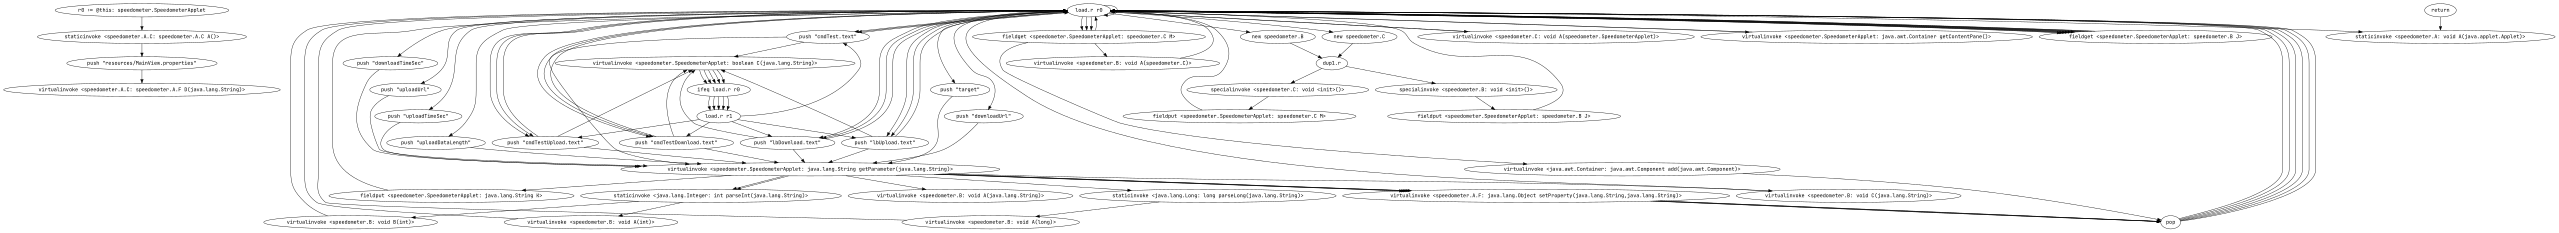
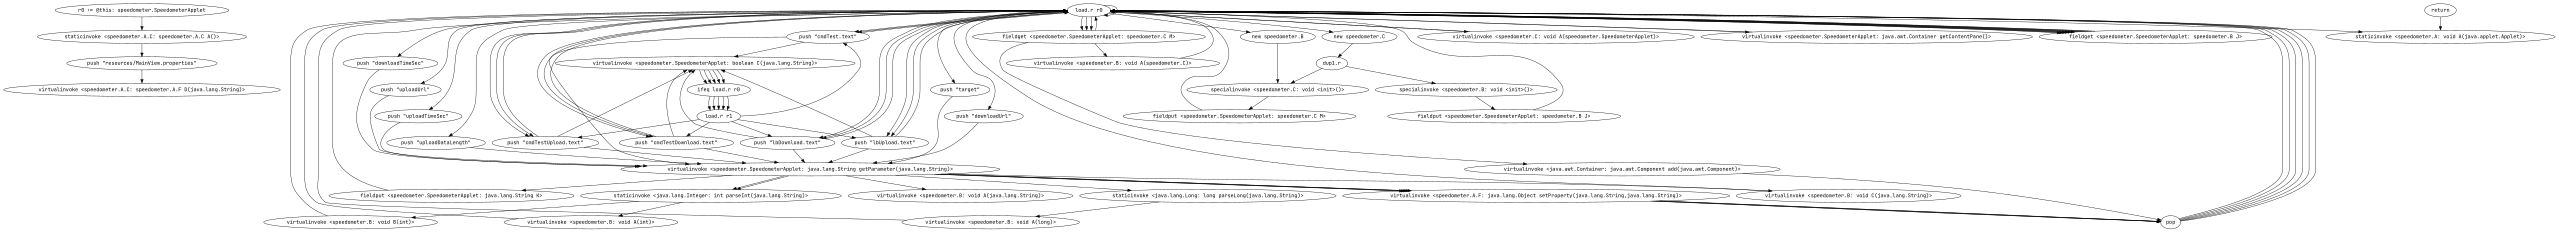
(1304, 50) -> (1278, 61)
